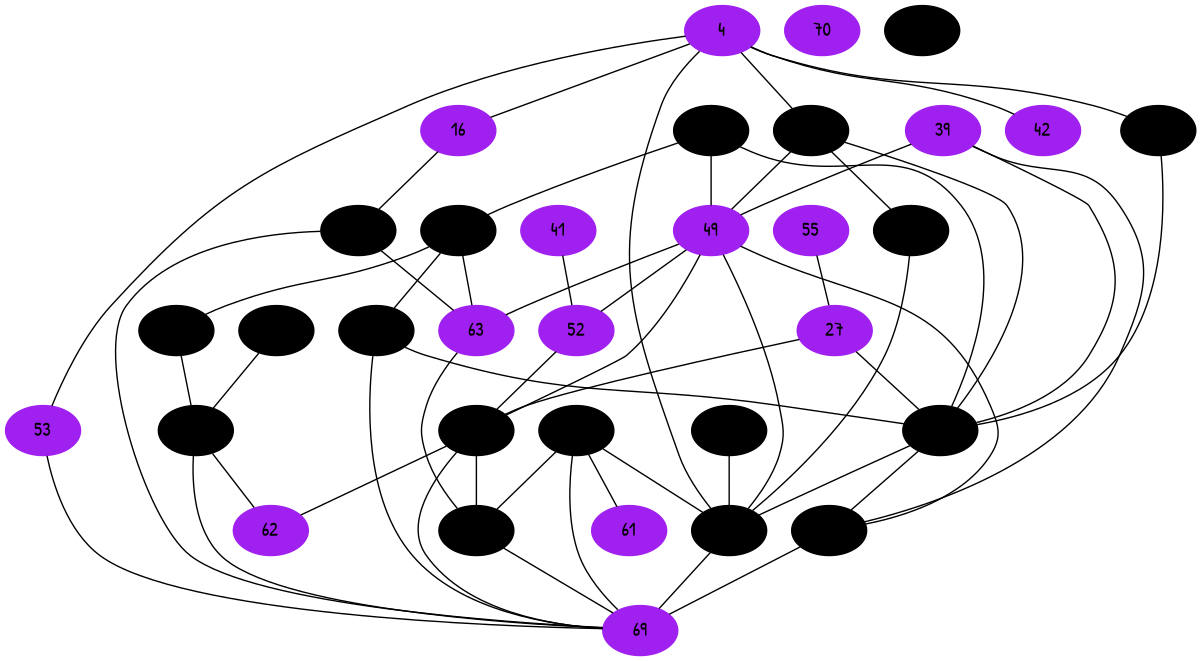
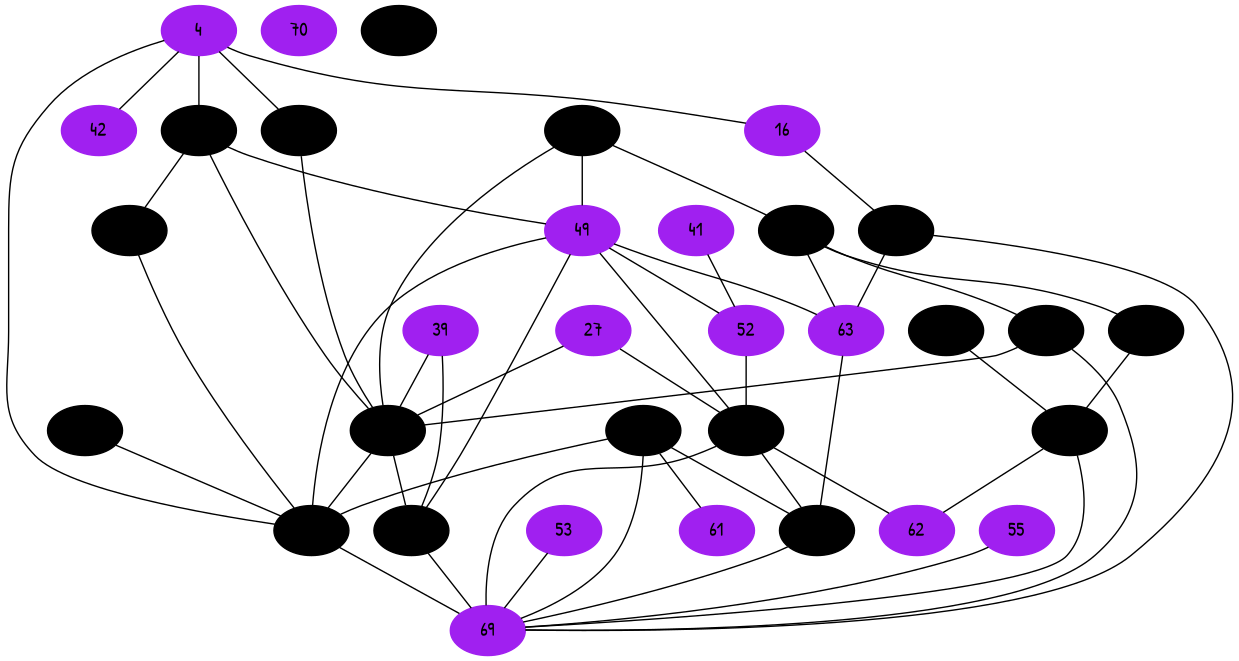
(320, 145) -> none
(825, 178) -> none
(825, 289) -> (759, 601)
